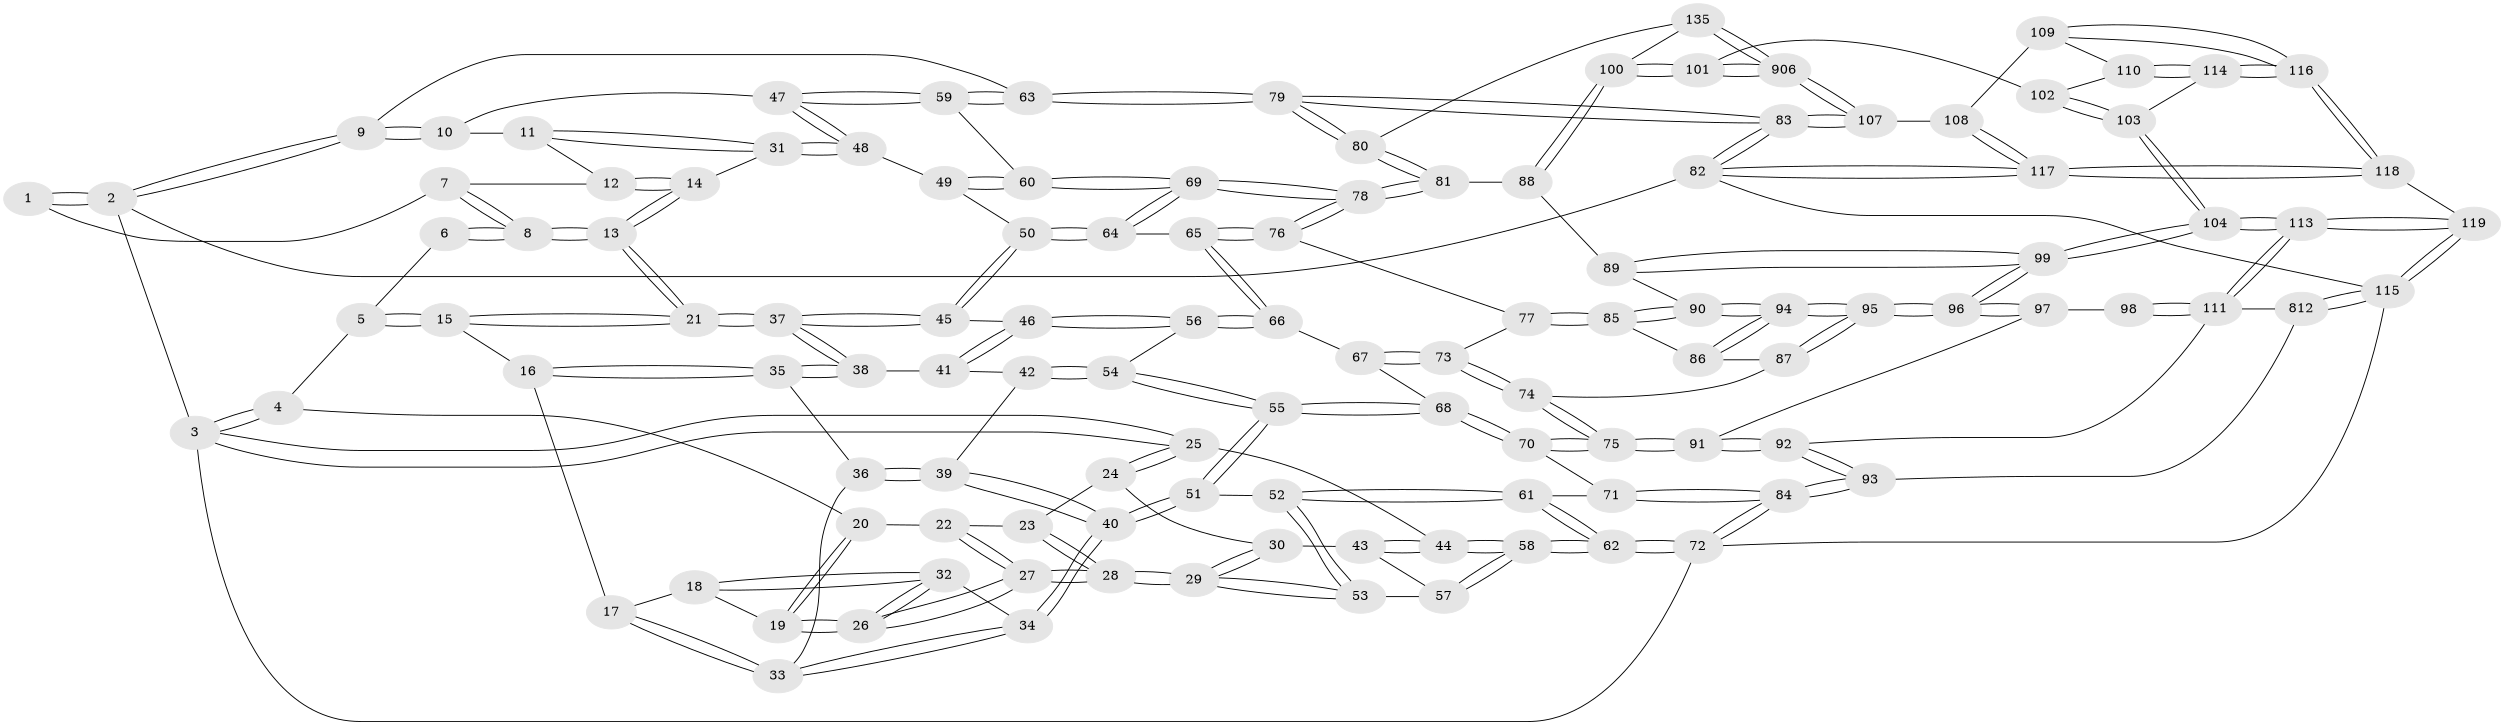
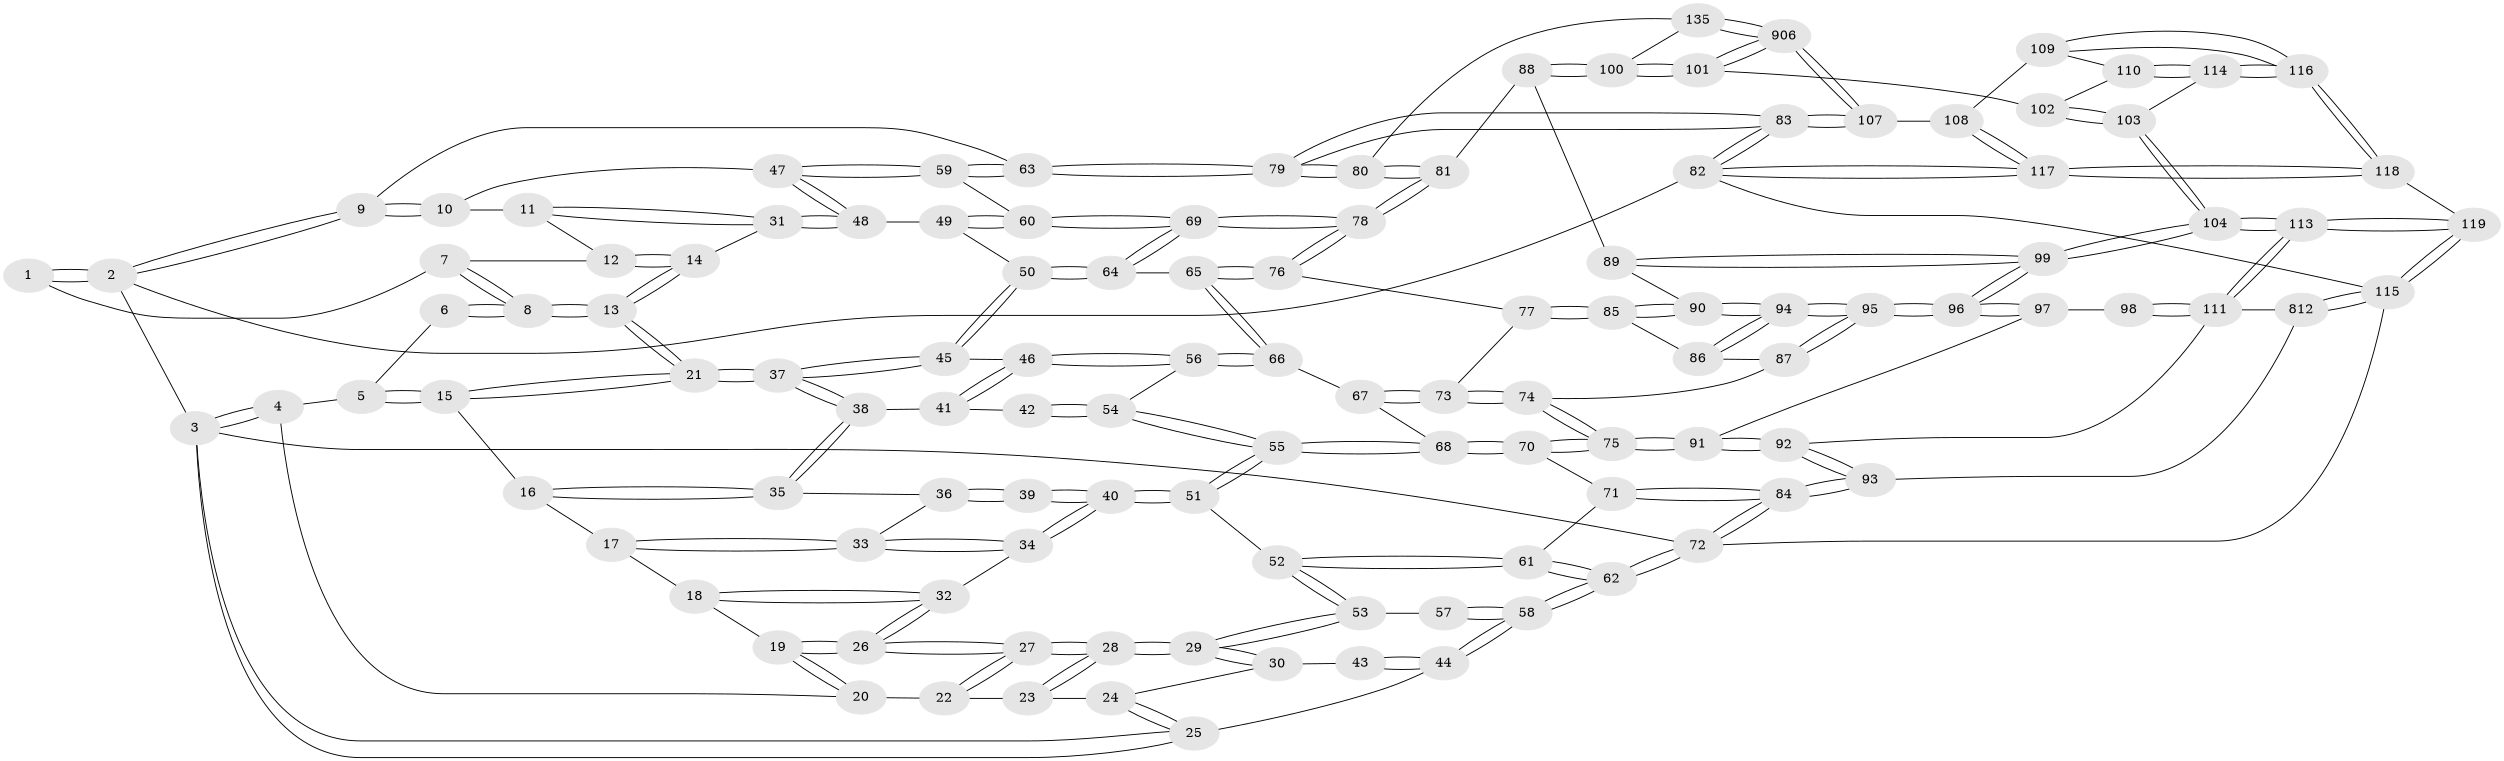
(986, 424) -> none
(1402, 572) -> none
